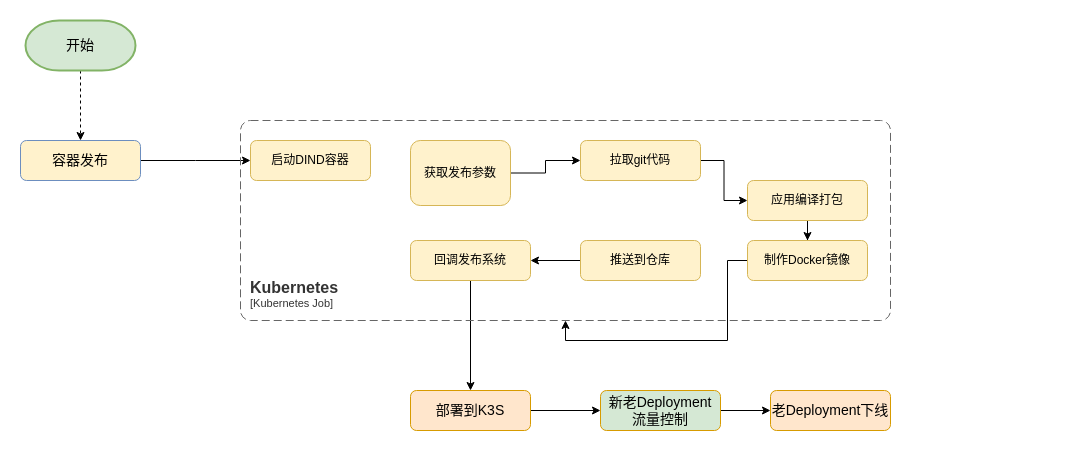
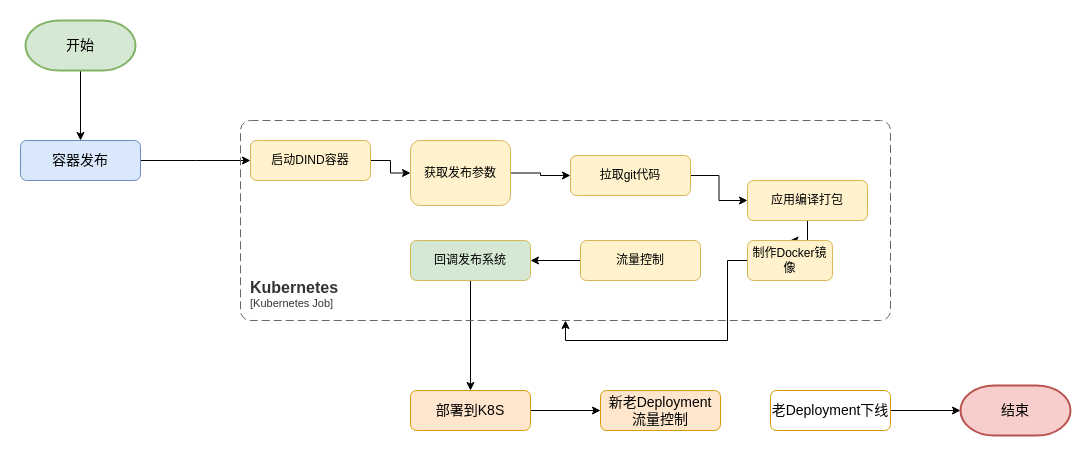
(81, 102) -> (81, 102)
(81, 161) -> (81, 161)
(641, 161) -> (631, 176)
none -> (391, 163)
(471, 261) -> (471, 261)
(641, 261) -> (641, 261)
(808, 261) -> (790, 261)
(471, 411) -> (471, 411)
(661, 411) -> (661, 411)
(742, 411) -> none
(831, 411) -> (831, 411)
none -> (922, 411)
none -> (1016, 411)
